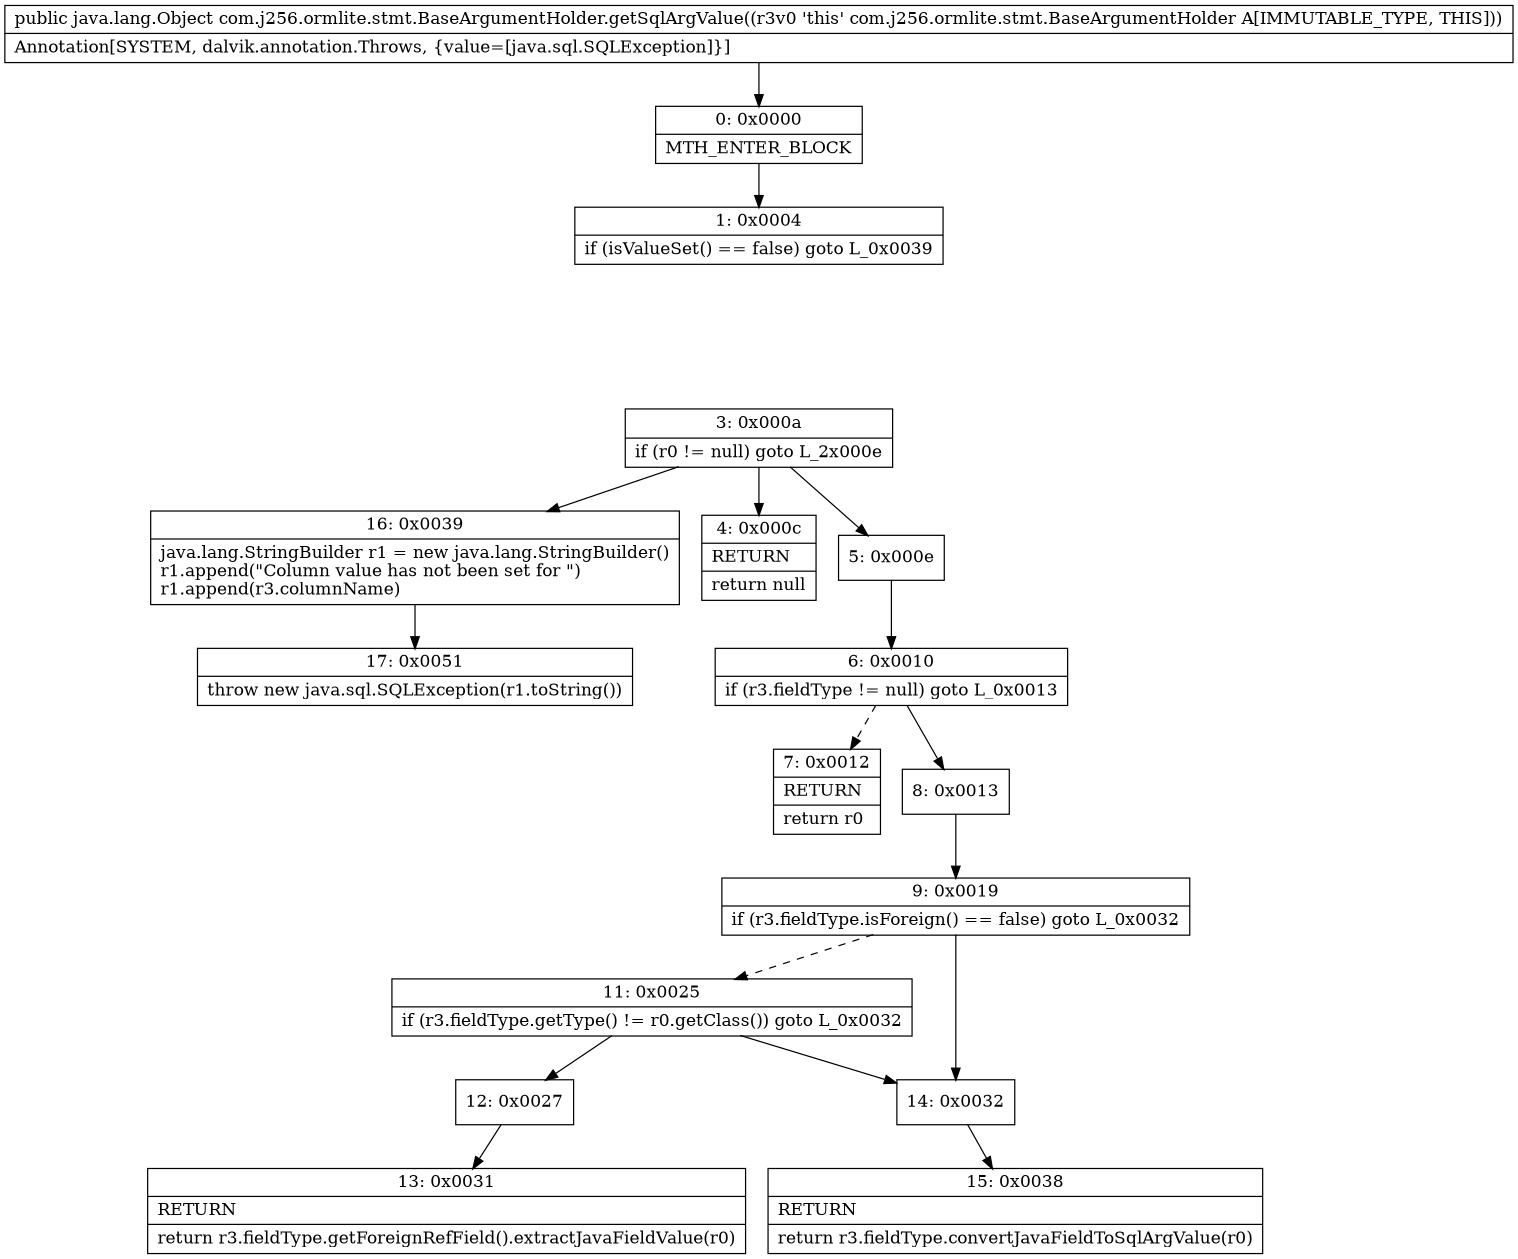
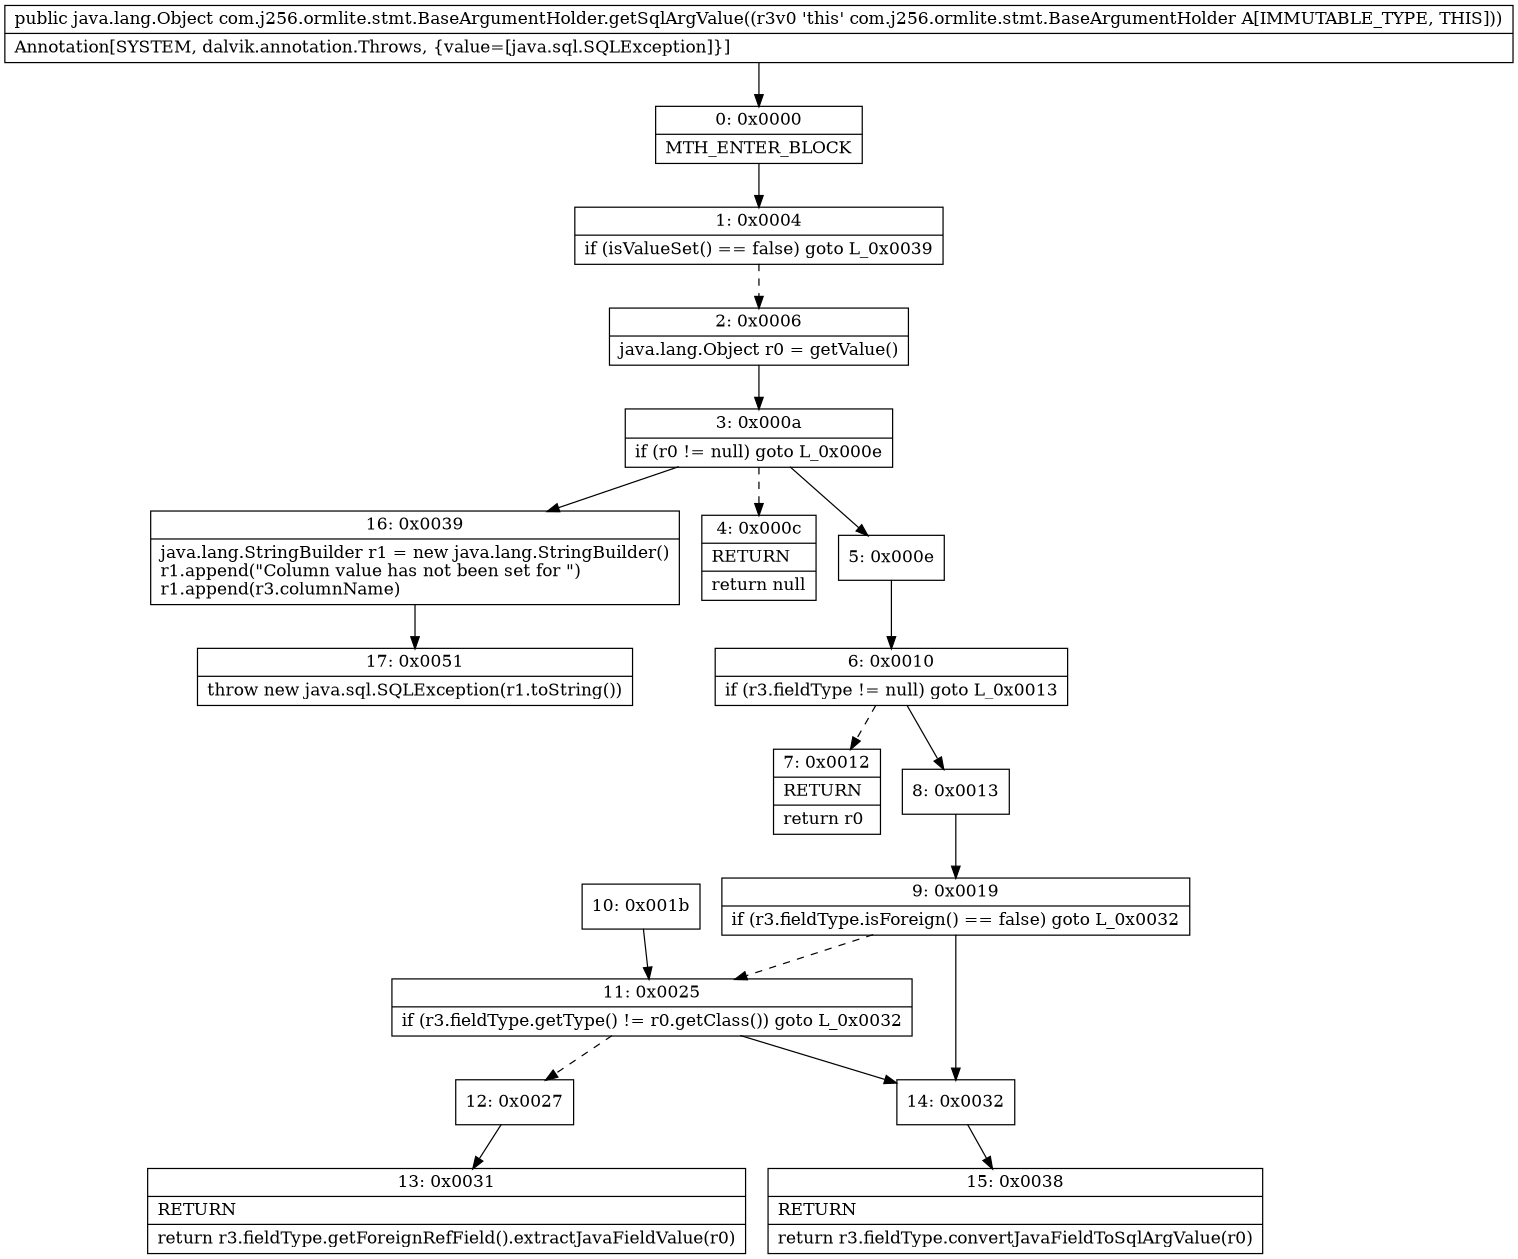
none -> (759, 337)
(759, 452) -> (759, 452)
(759, 485) -> (759, 485)
none -> (641, 907)
(584, 1055) -> (584, 1055)
